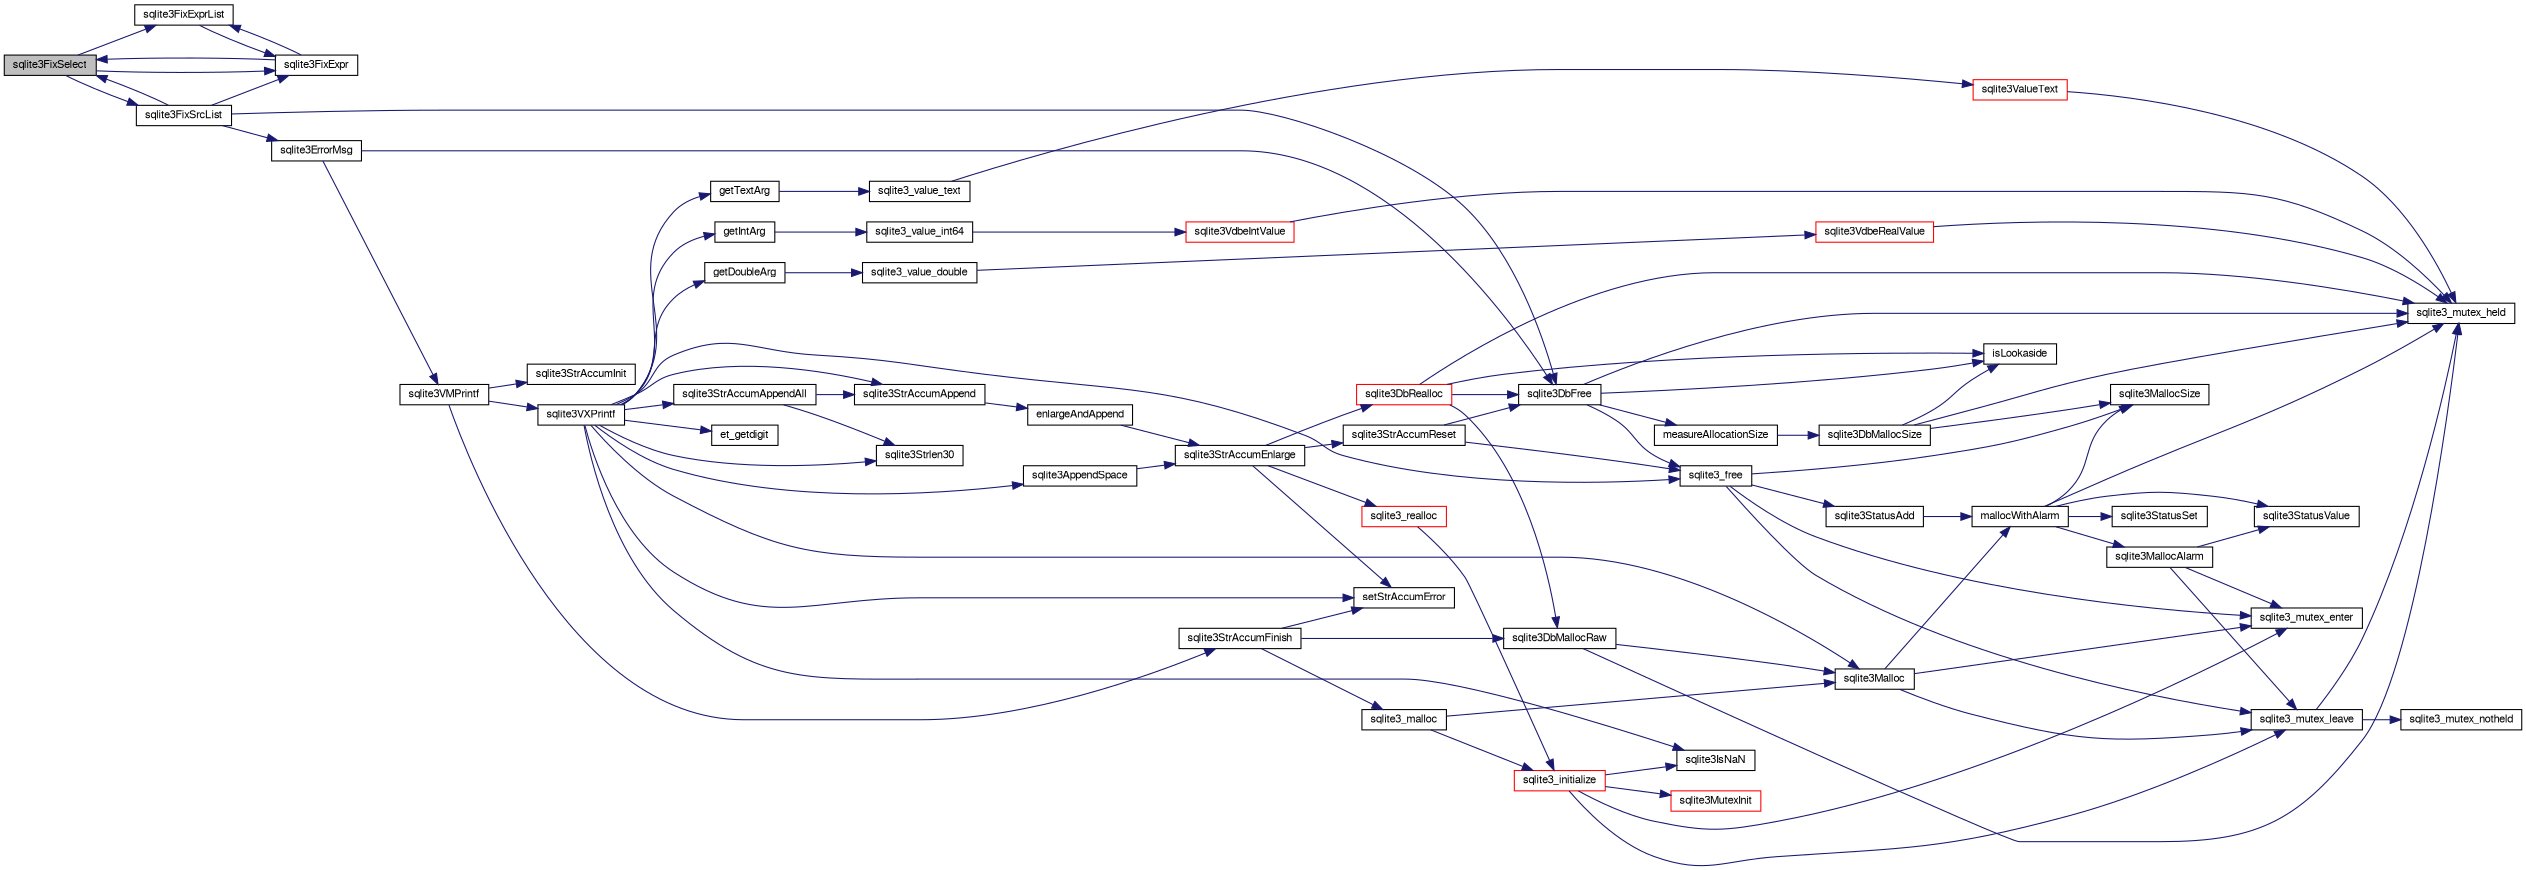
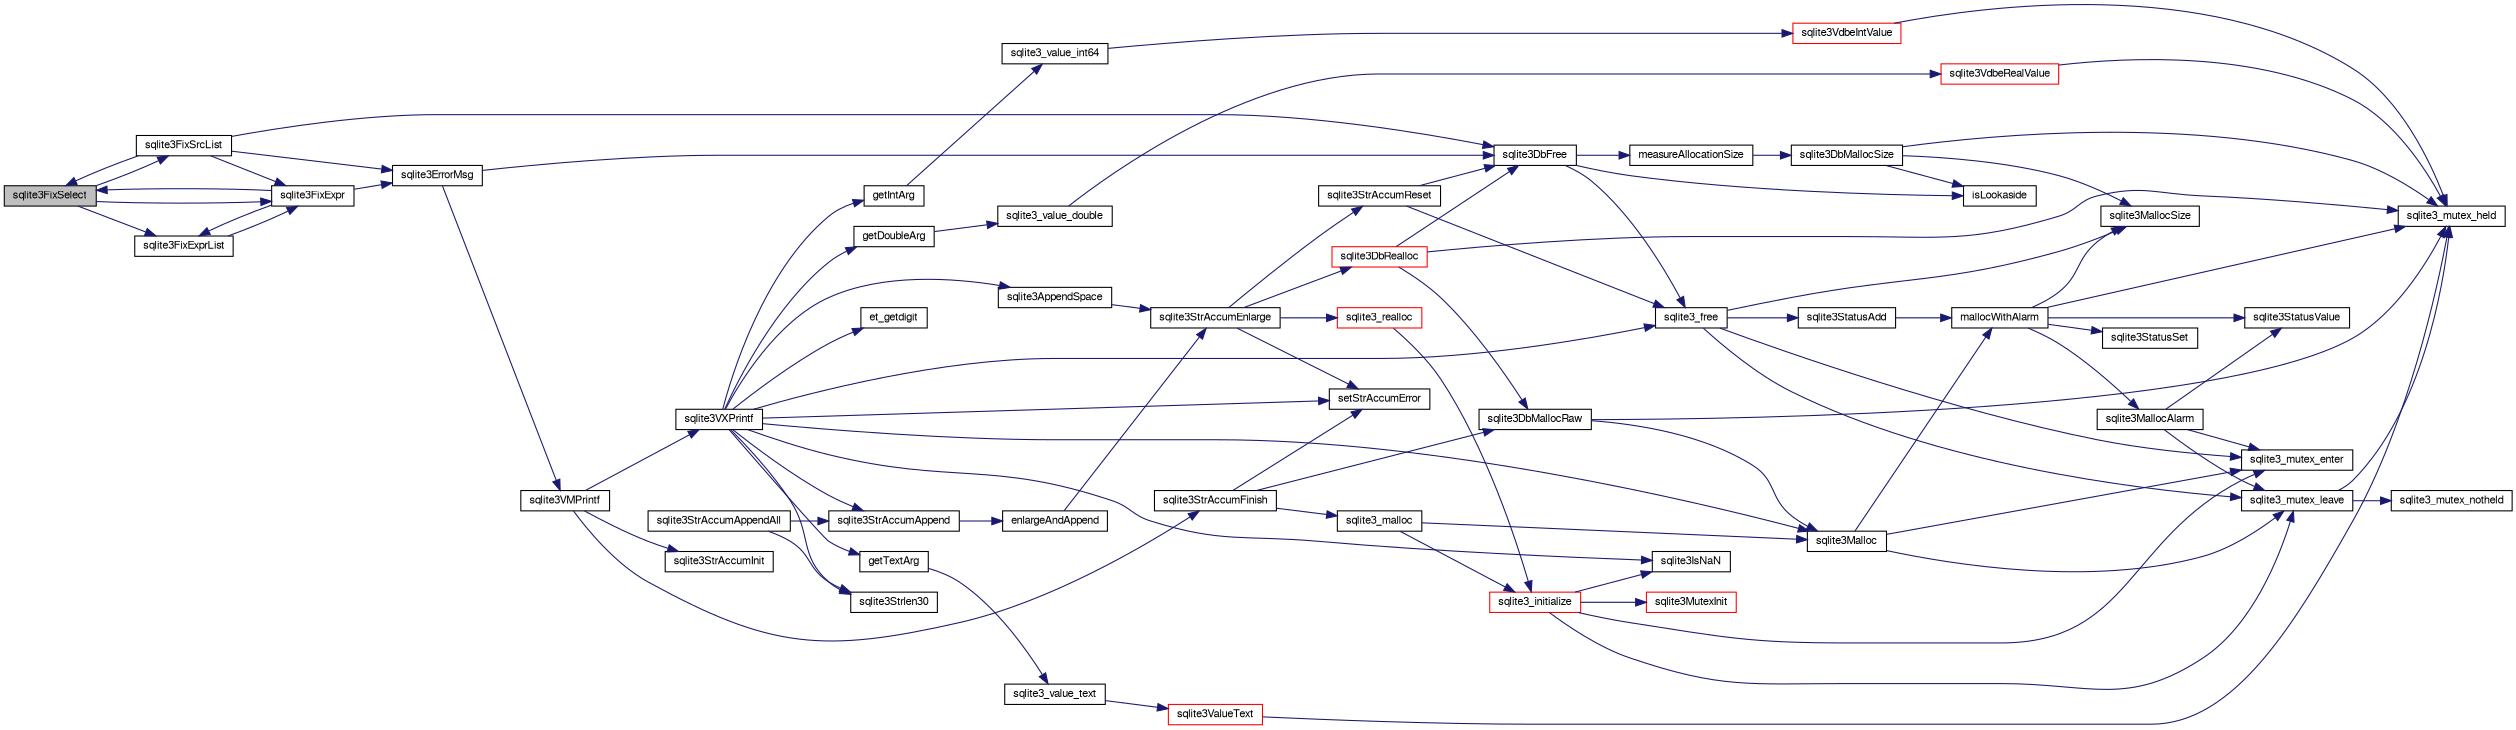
none -> (368, 187)
(1985, 313) -> none
(1709, 358) -> none
(644, 407) -> none
